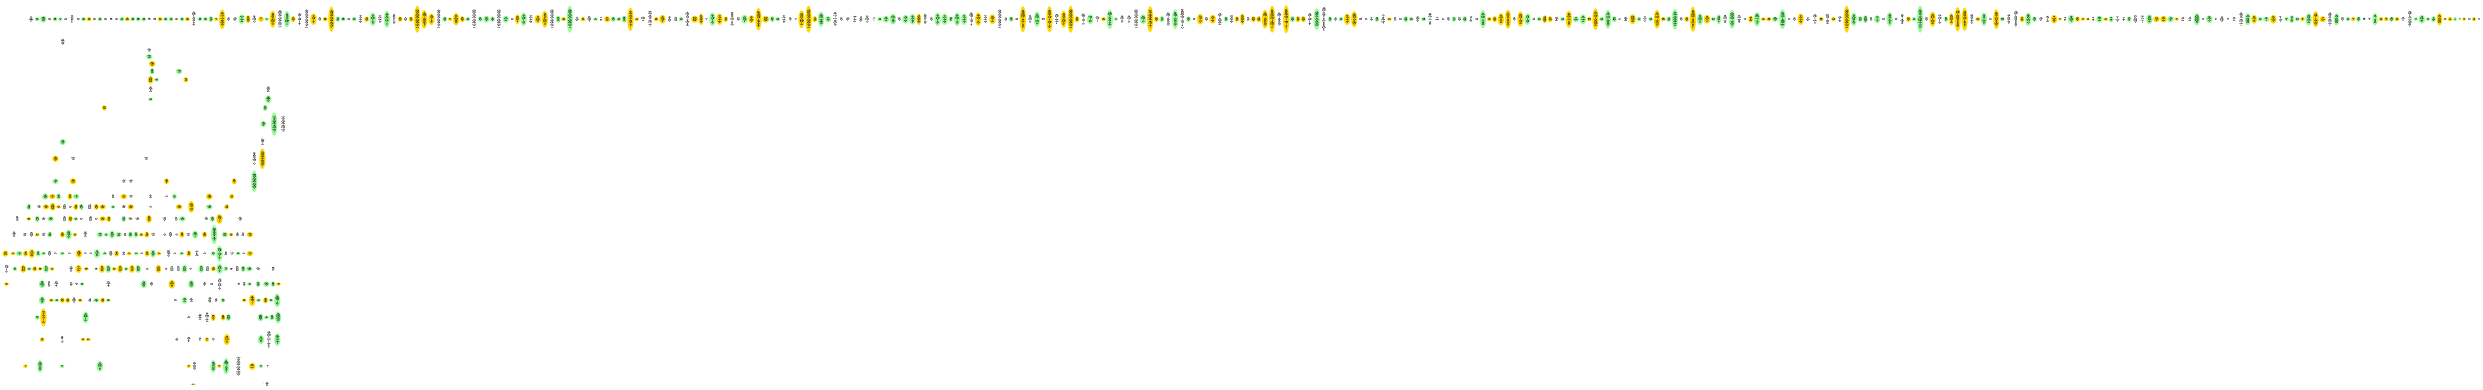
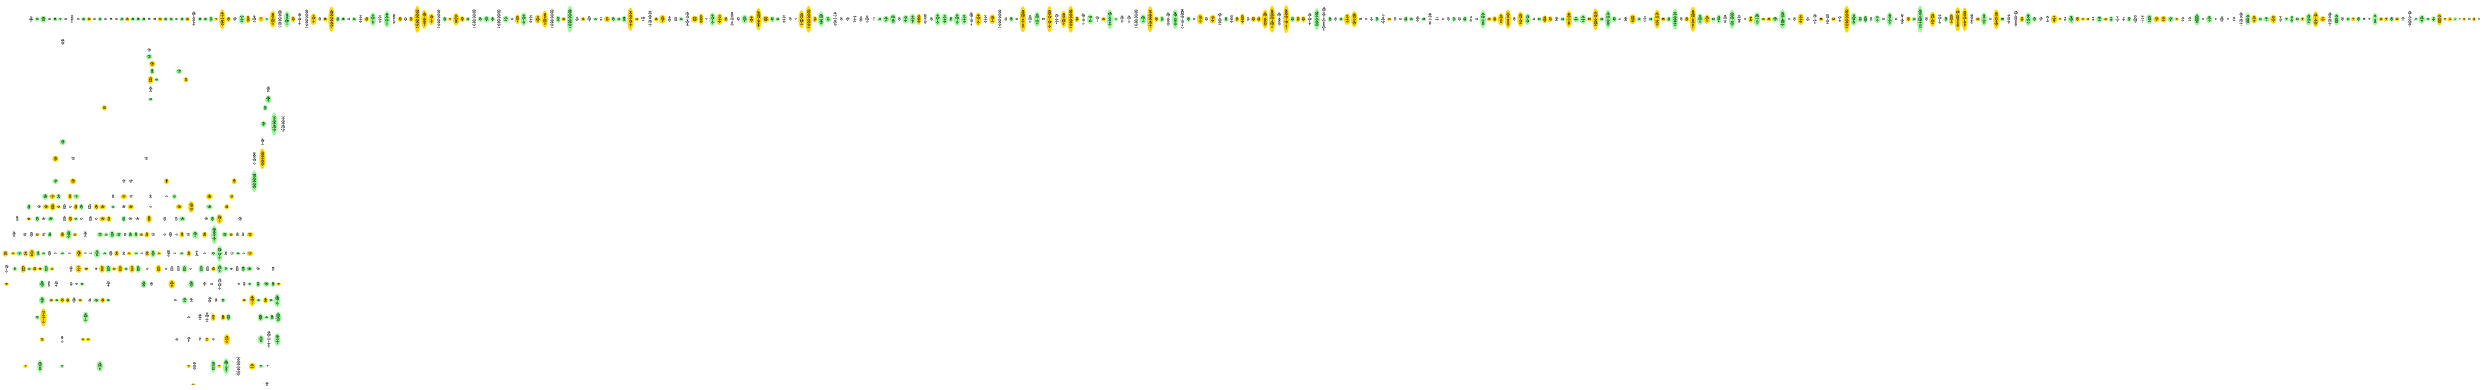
(228, 19) -> (228, 19)
